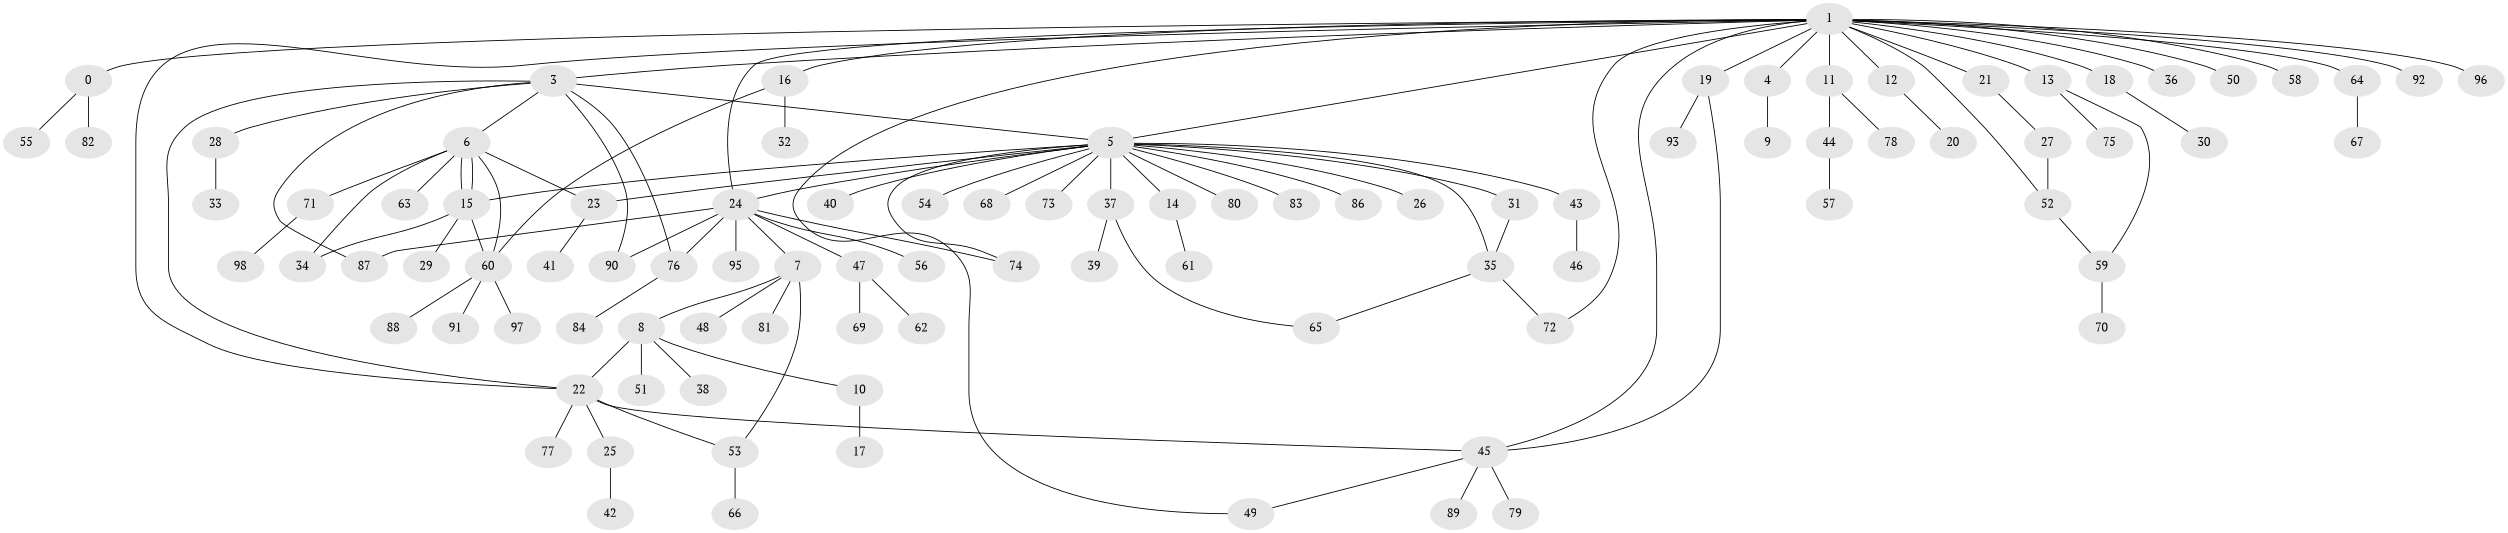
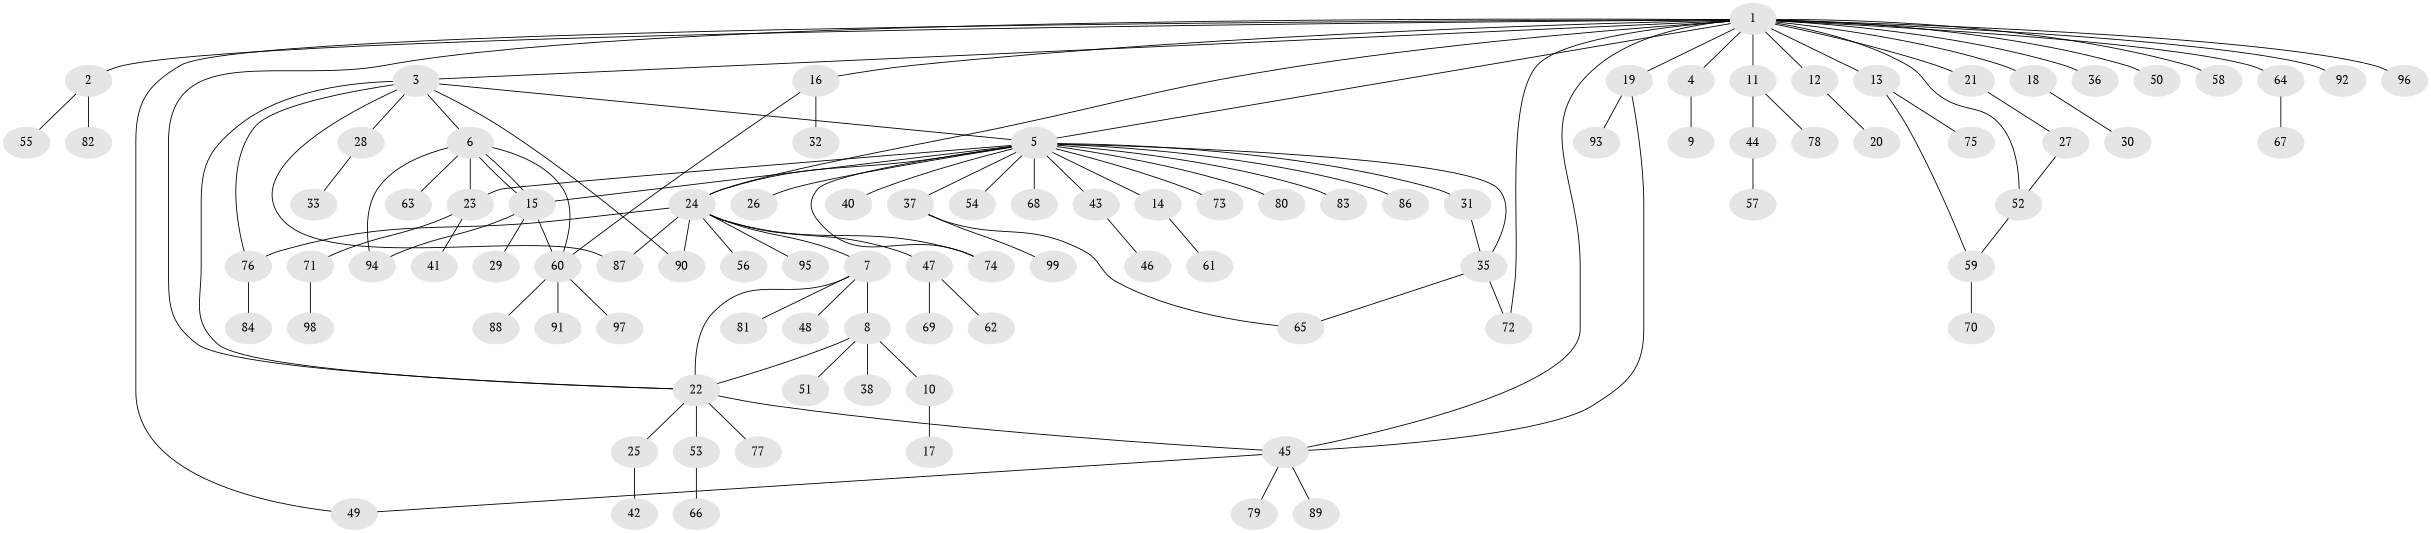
(89, 81) -> (89, 81)
(388, 173) -> (390, 236)
(303, 267) -> (372, 267)
(1094, 267) -> (1053, 267)
(789, 365) -> (746, 292)
